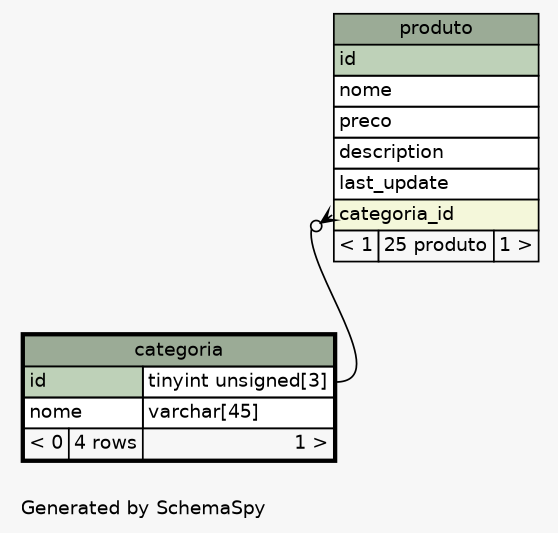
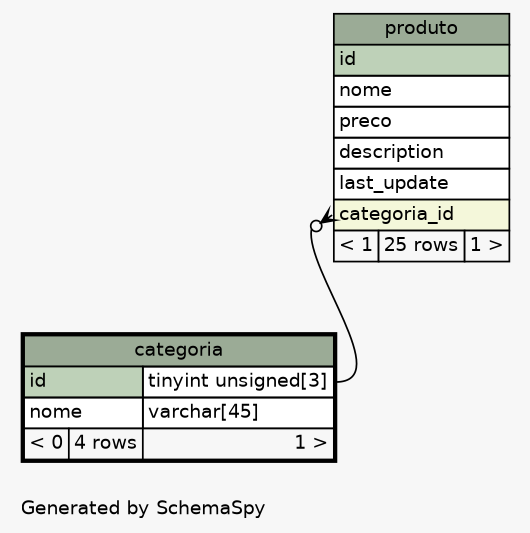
(436, 245) -> (422, 245)
